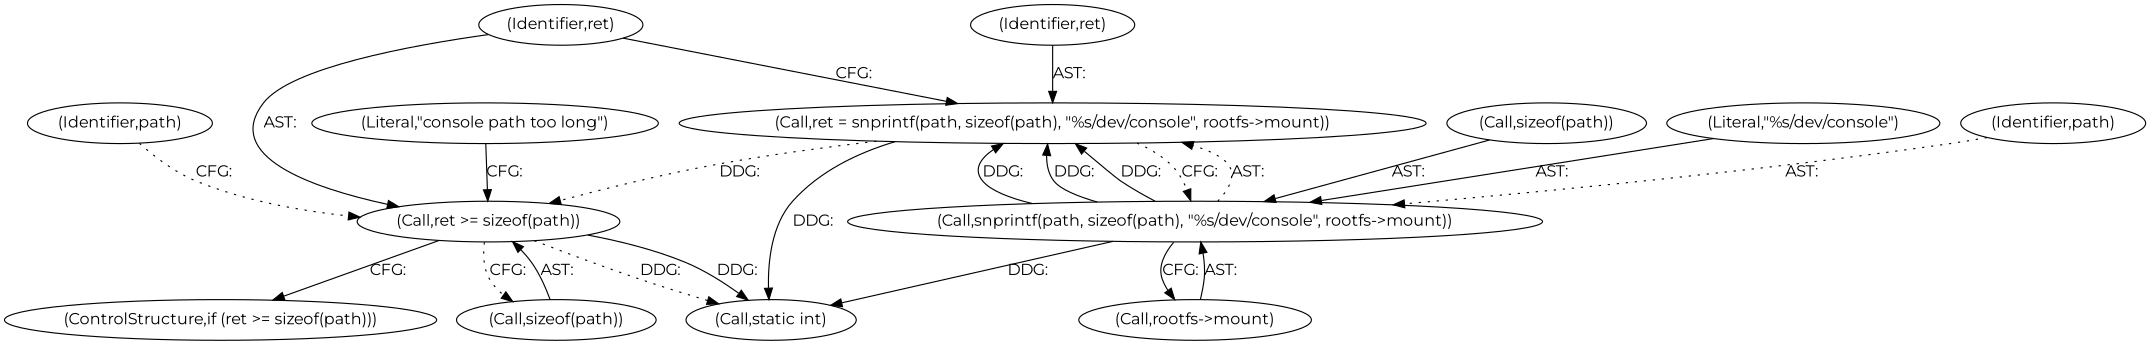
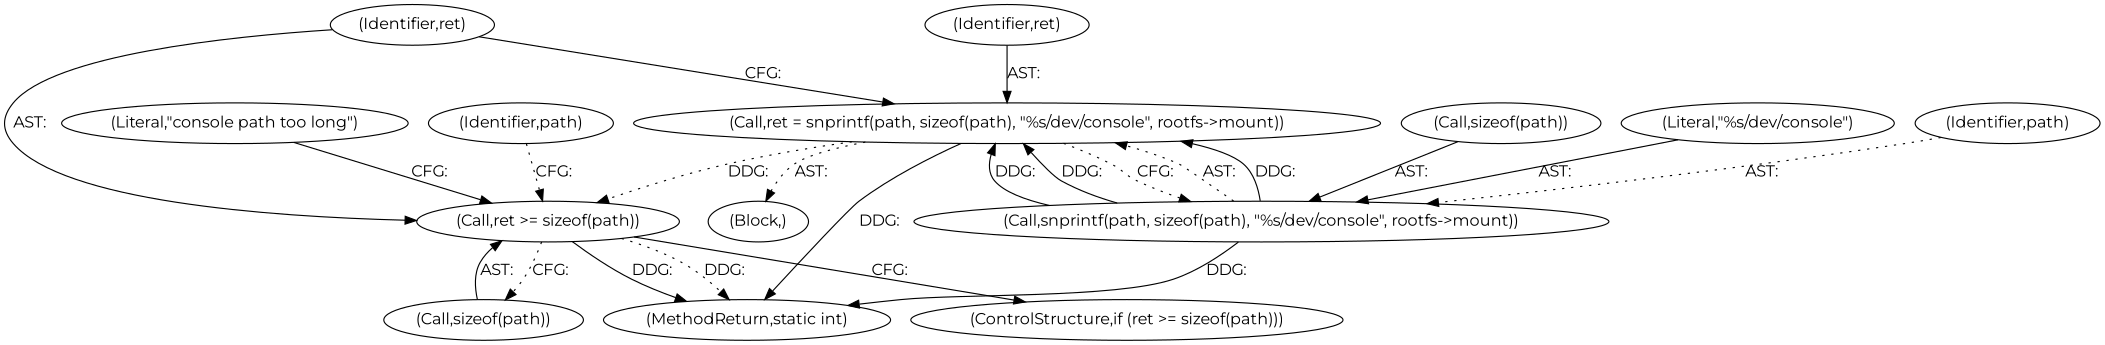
none -> (758, 222)
(771, 320) -> (747, 320)
(1195, 320) -> none
